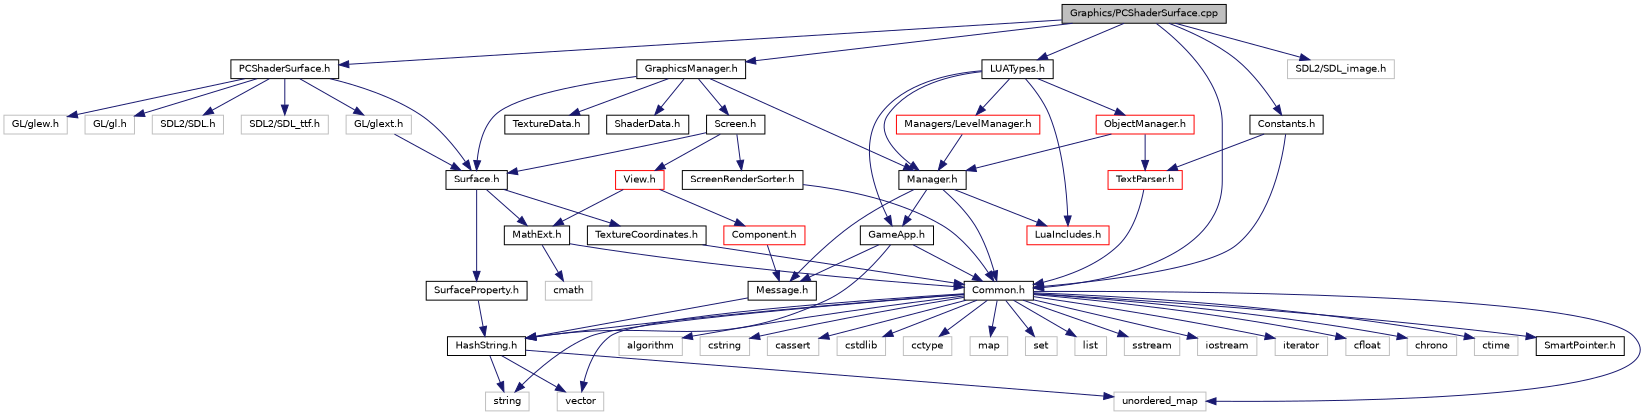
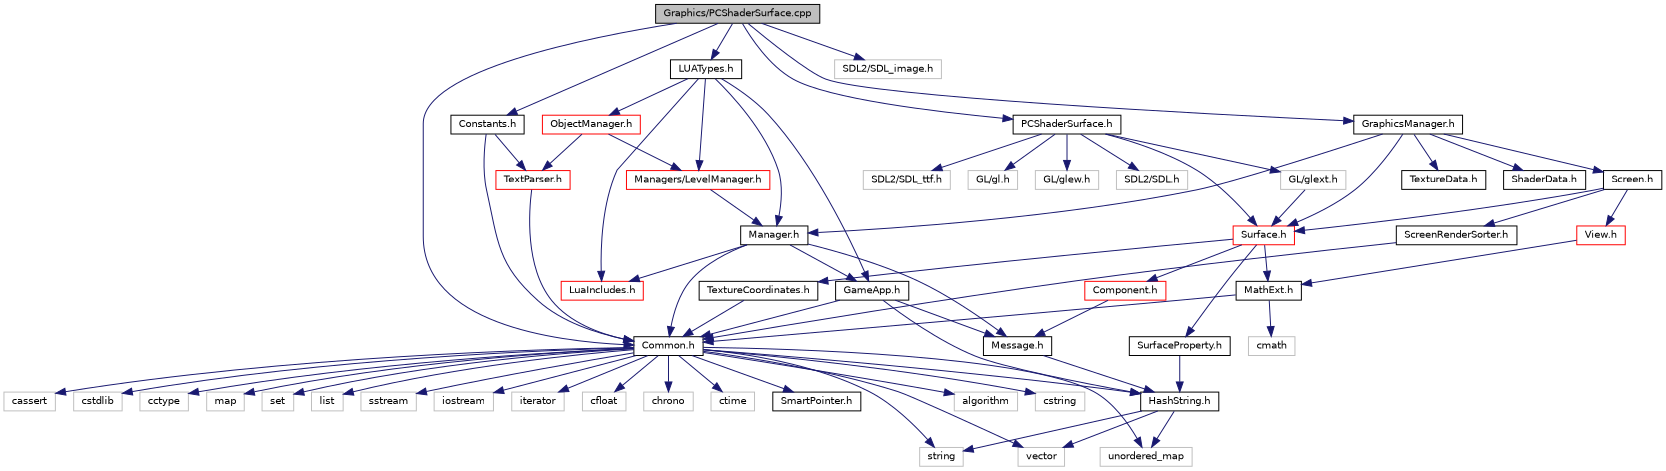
(1044, 151) -> (643, 152)
(477, 180) -> (1264, 235)
(697, 206) -> (1208, 258)
